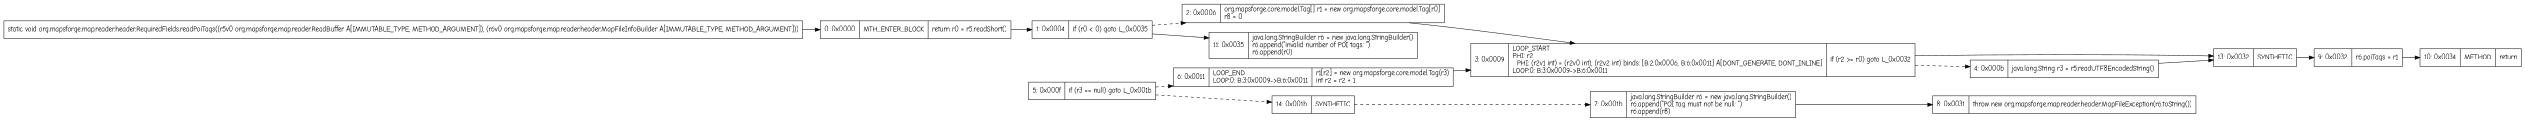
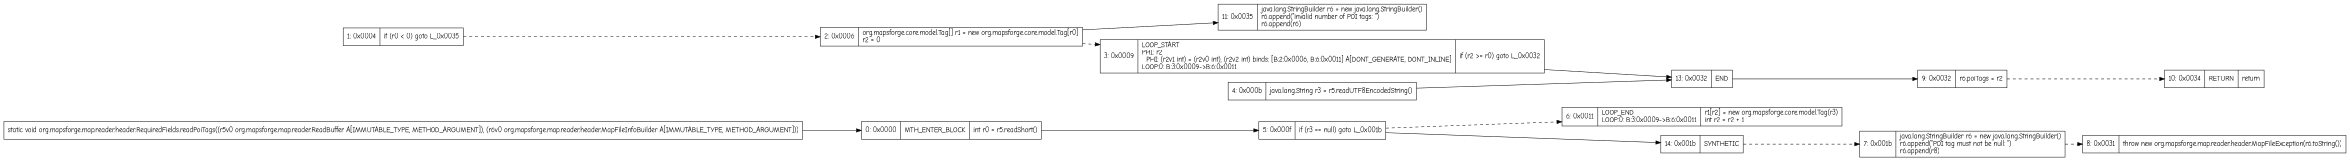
(1233, 17) -> (871, 40)
(970, 29) -> (1005, 130)
(1019, 30) -> (1148, 130)
(1490, 32) -> (1089, 44)
(1178, 36) -> (1148, 26)
(1272, 52) -> (1281, 24)
(2275, 57) -> (1722, 79)
(2377, 57) -> (1981, 79)
(2478, 57) -> (2221, 79)
(2409, 58) -> (2083, 79)
(1940, 66) -> none
(1460, 71) -> none
(1211, 98) -> (1521, 138)
(1862, 105) -> (2071, 144)
